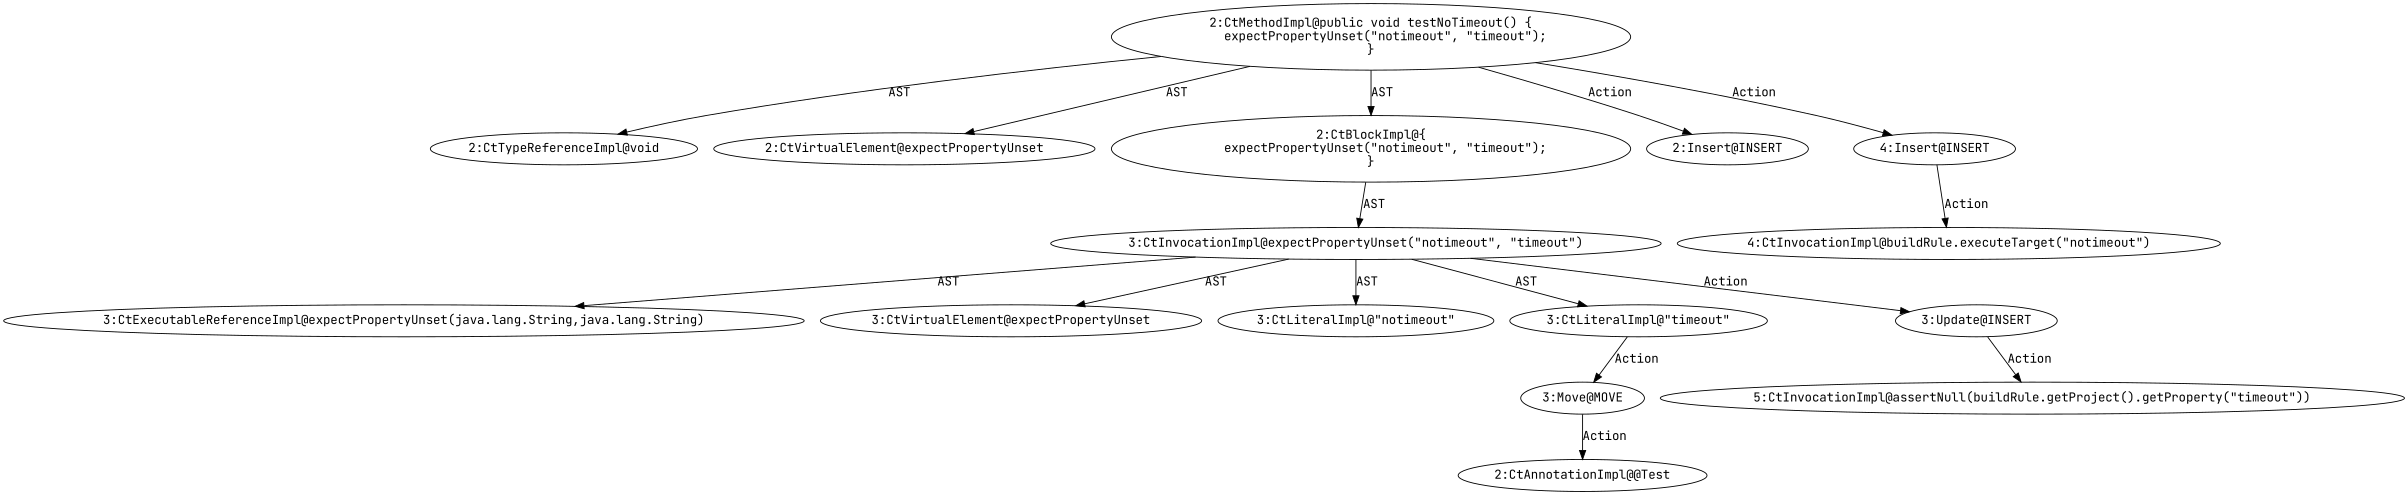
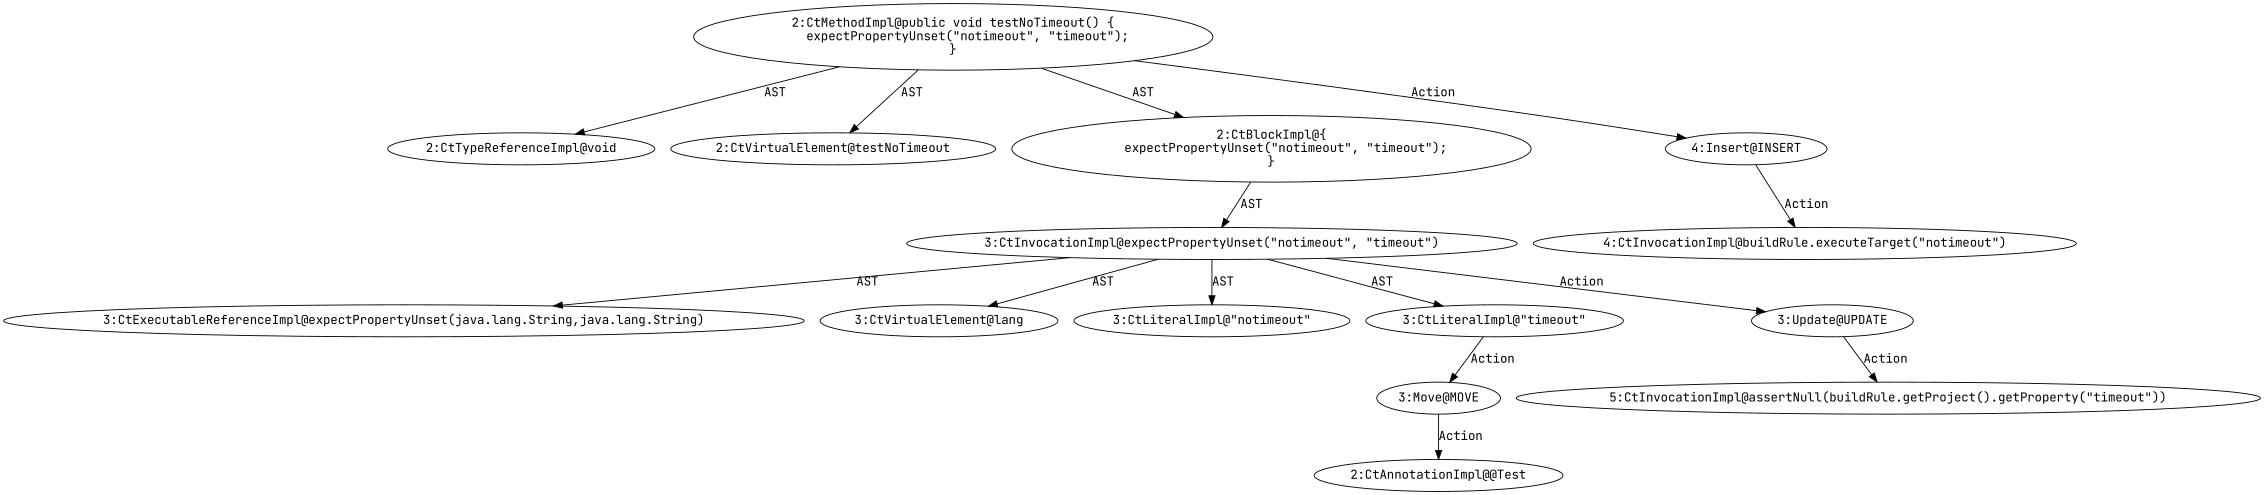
(904, 149) -> (833, 149)
(1727, 149) -> none
(1011, 321) -> (939, 321)
(1976, 321) -> (1832, 321)
